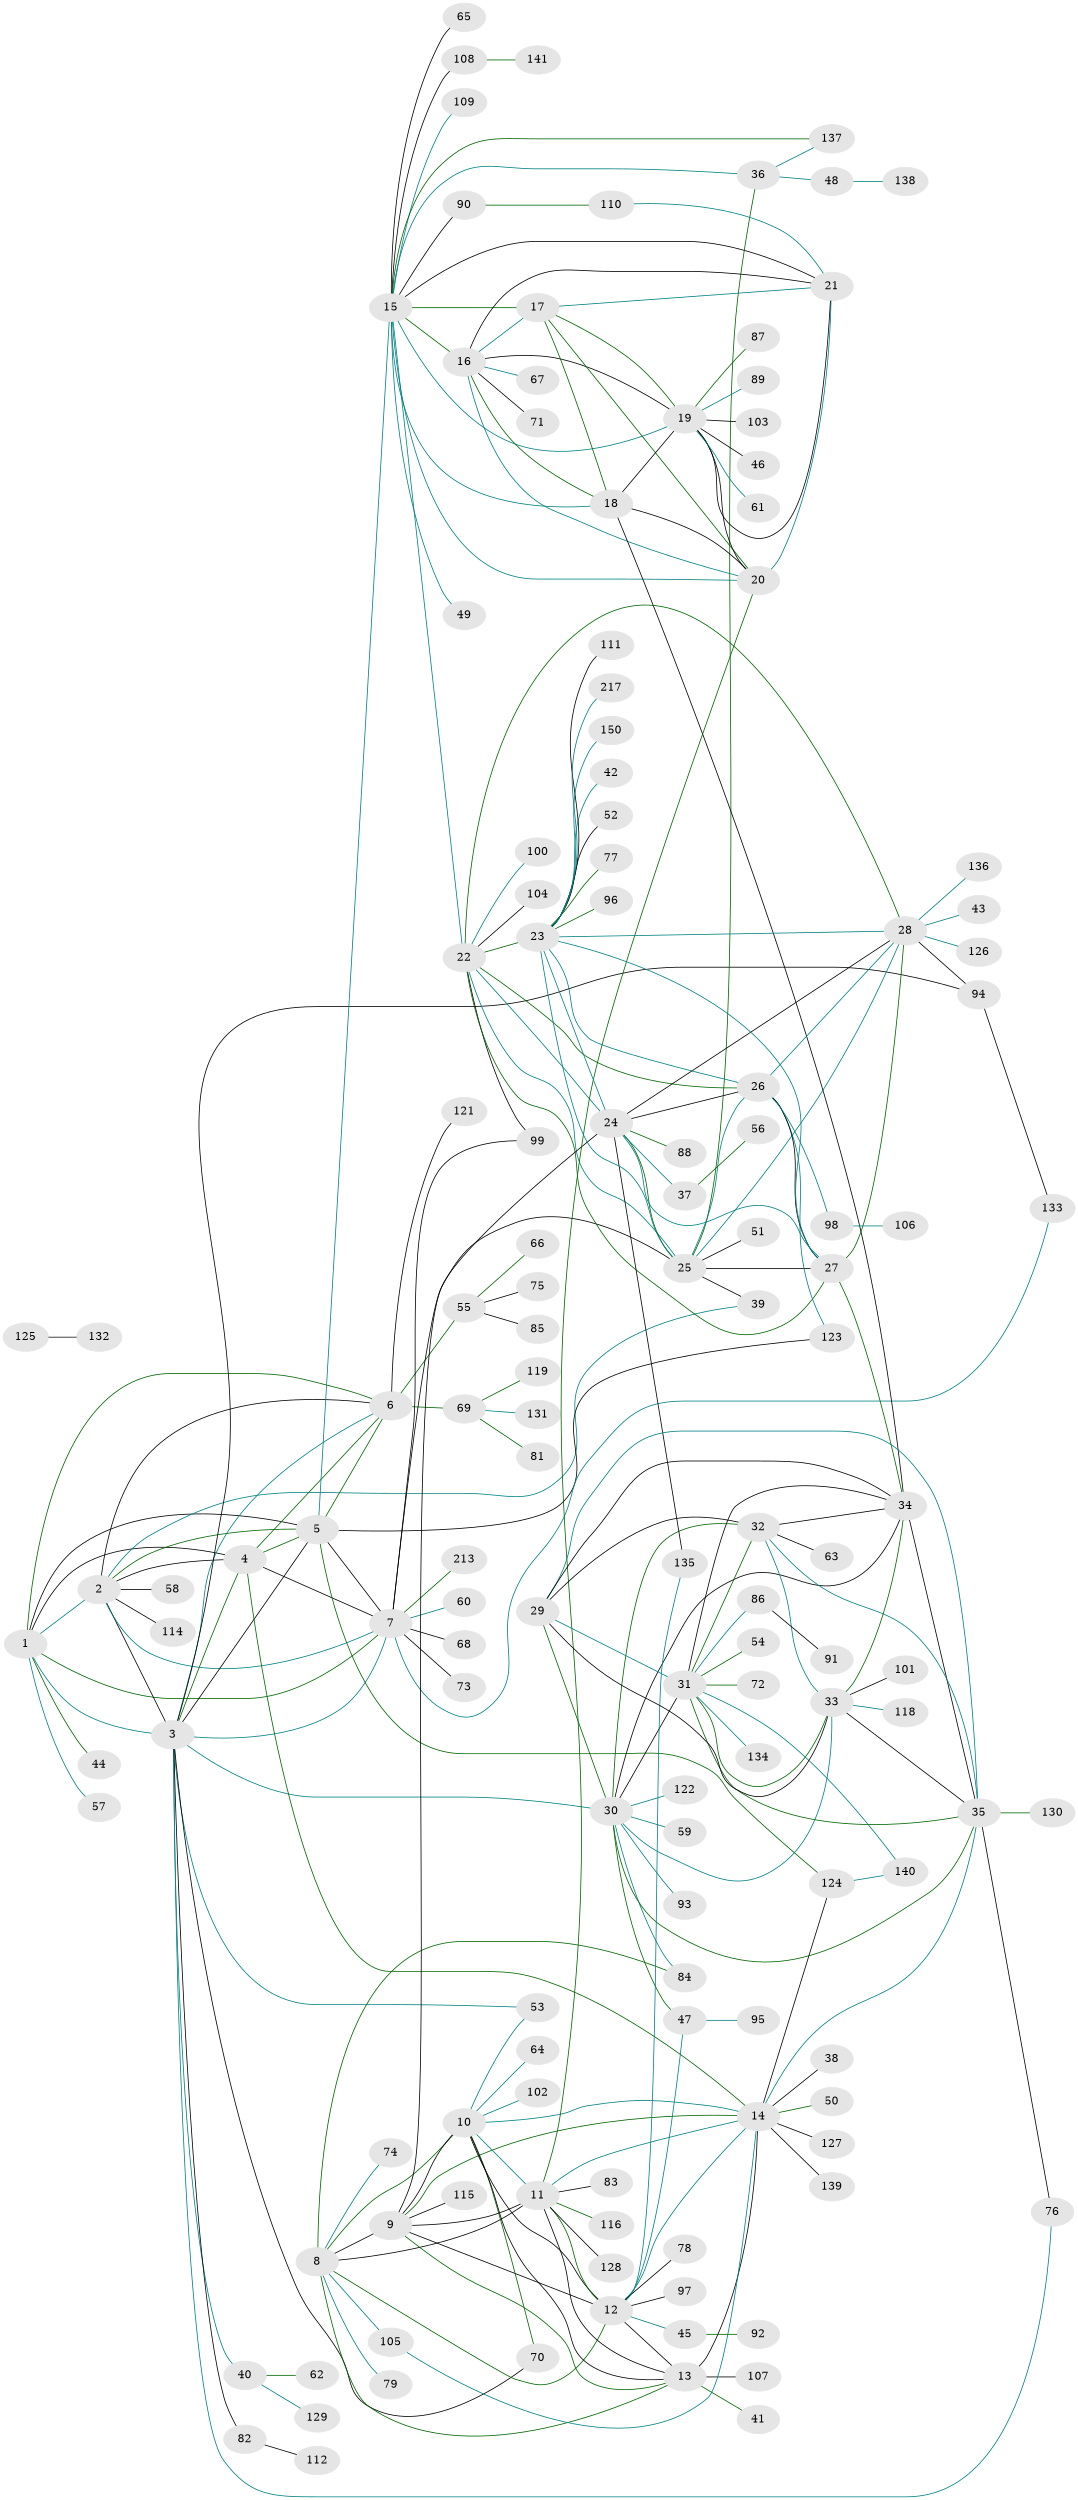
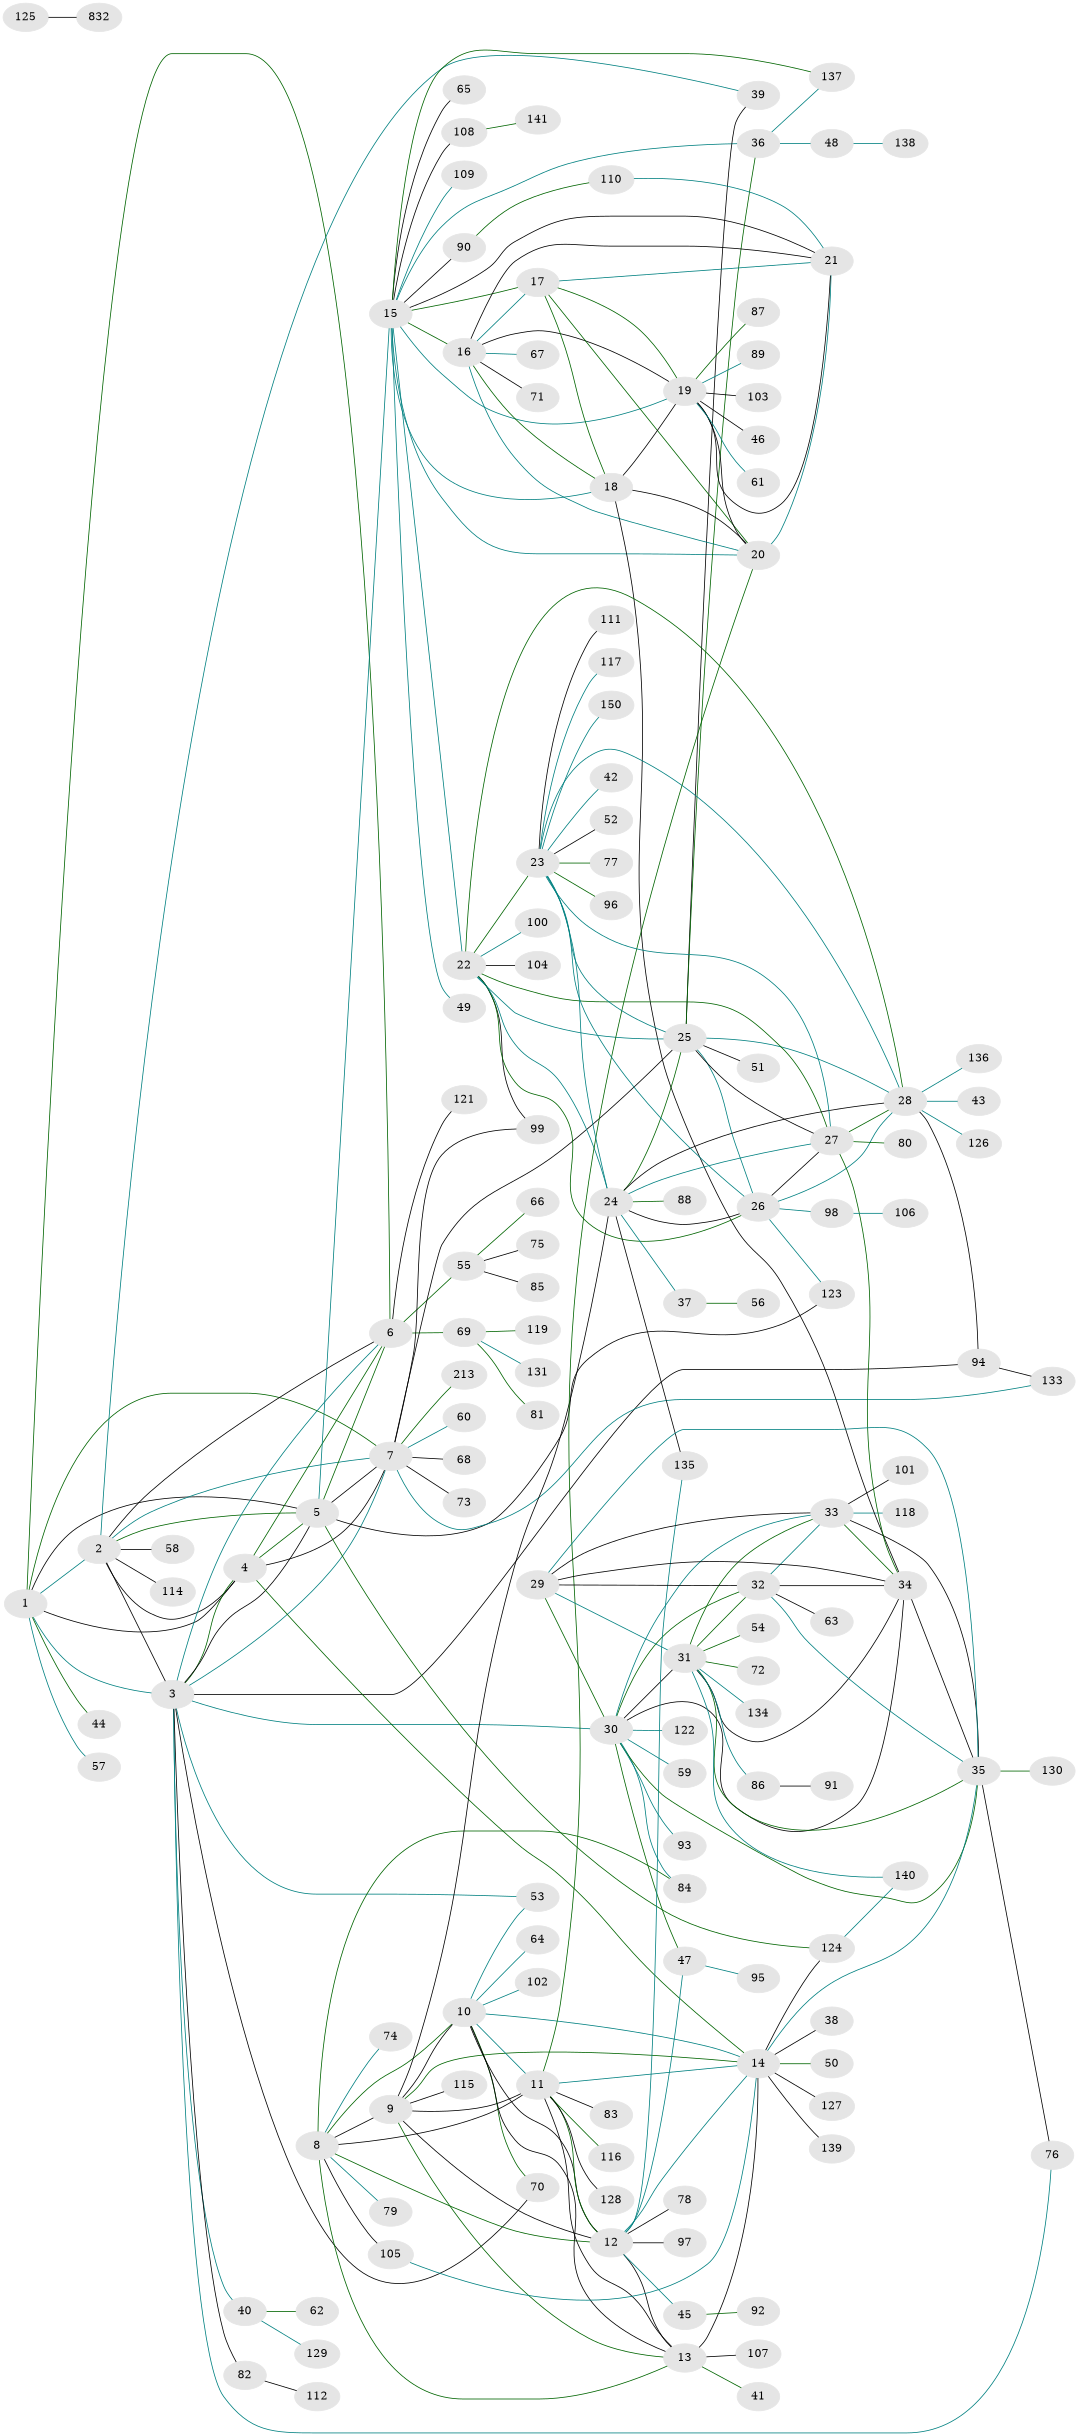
(611, 688) -> (611, 663)
none -> (905, 1144)
(99, 1337) -> (99, 17)
(354, 2302) -> (348, 2203)
